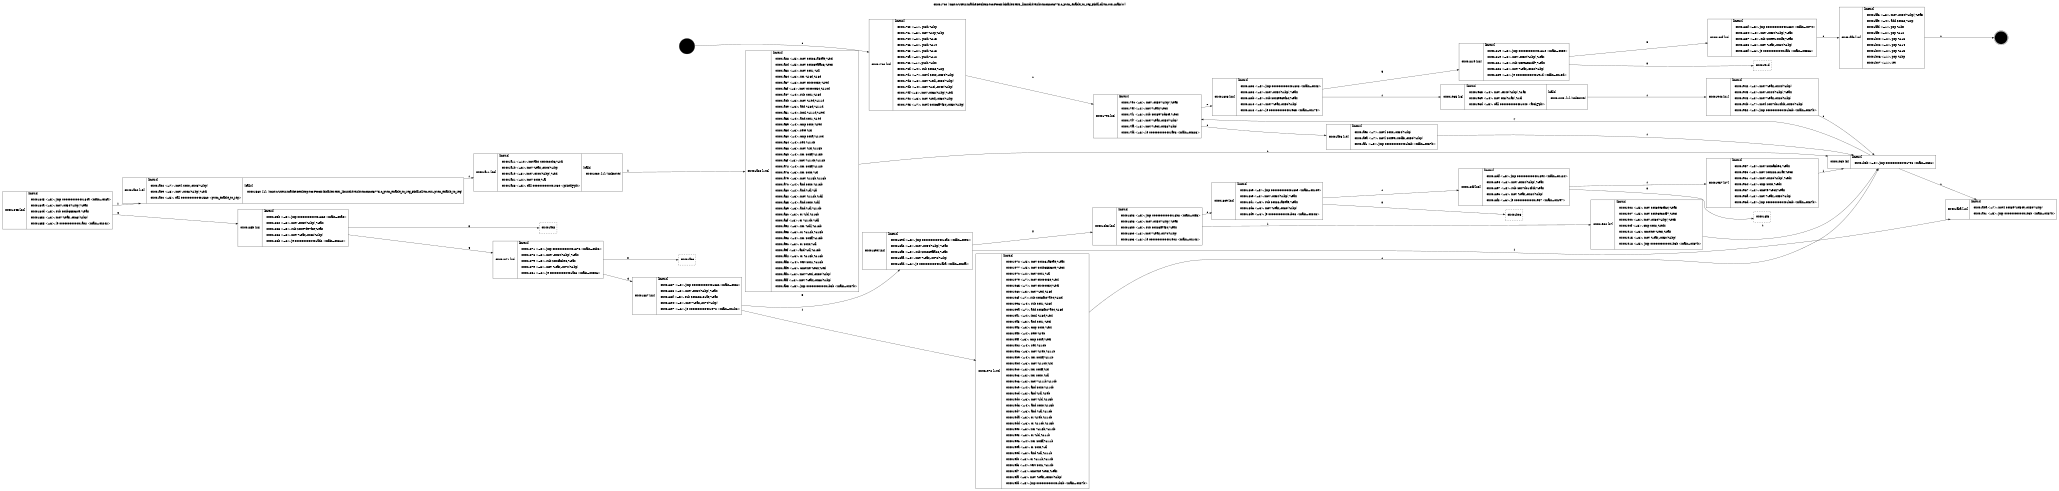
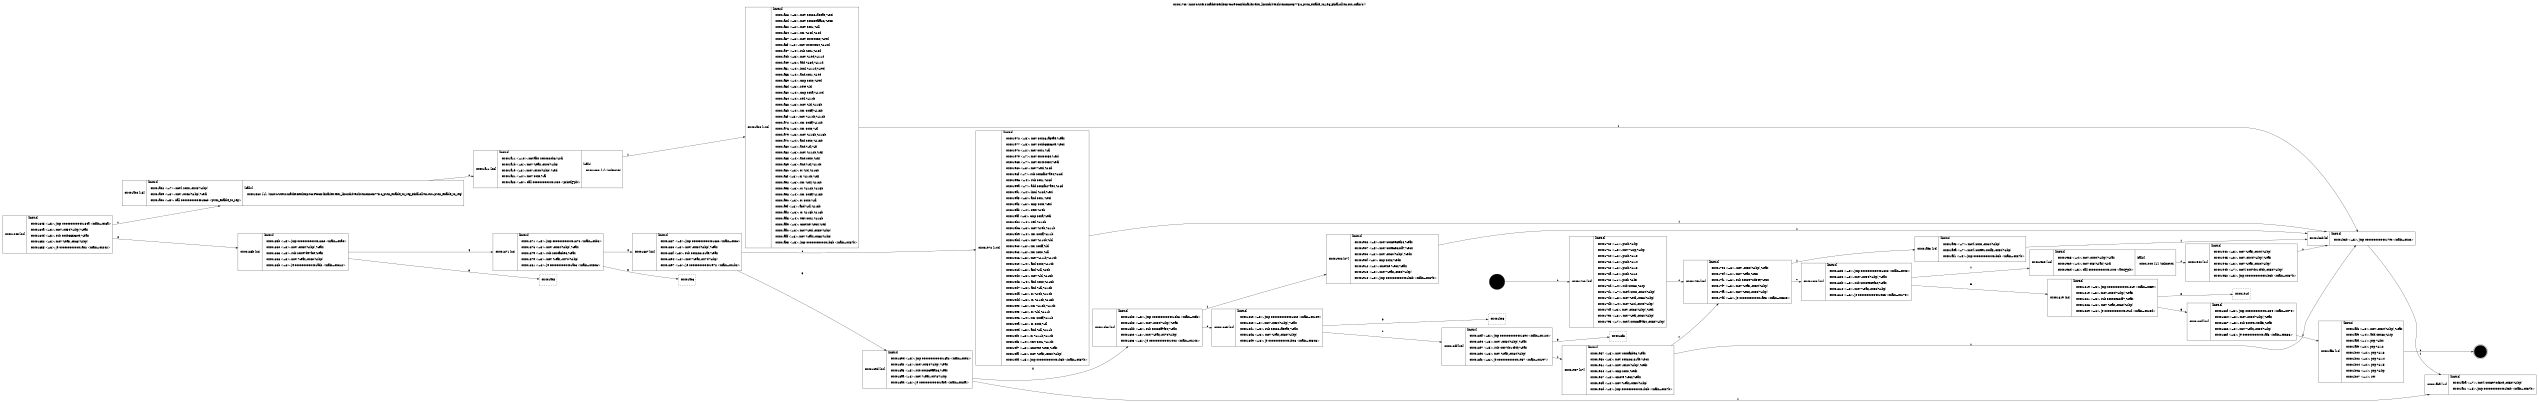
(1540, 121) -> (1695, 326)
